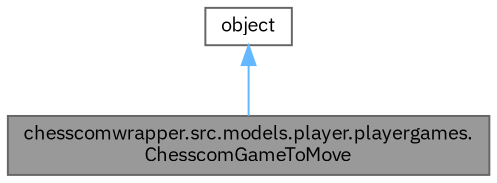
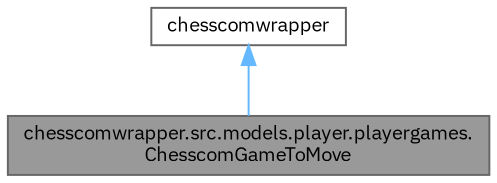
(249, 27) -> (249, 27)
